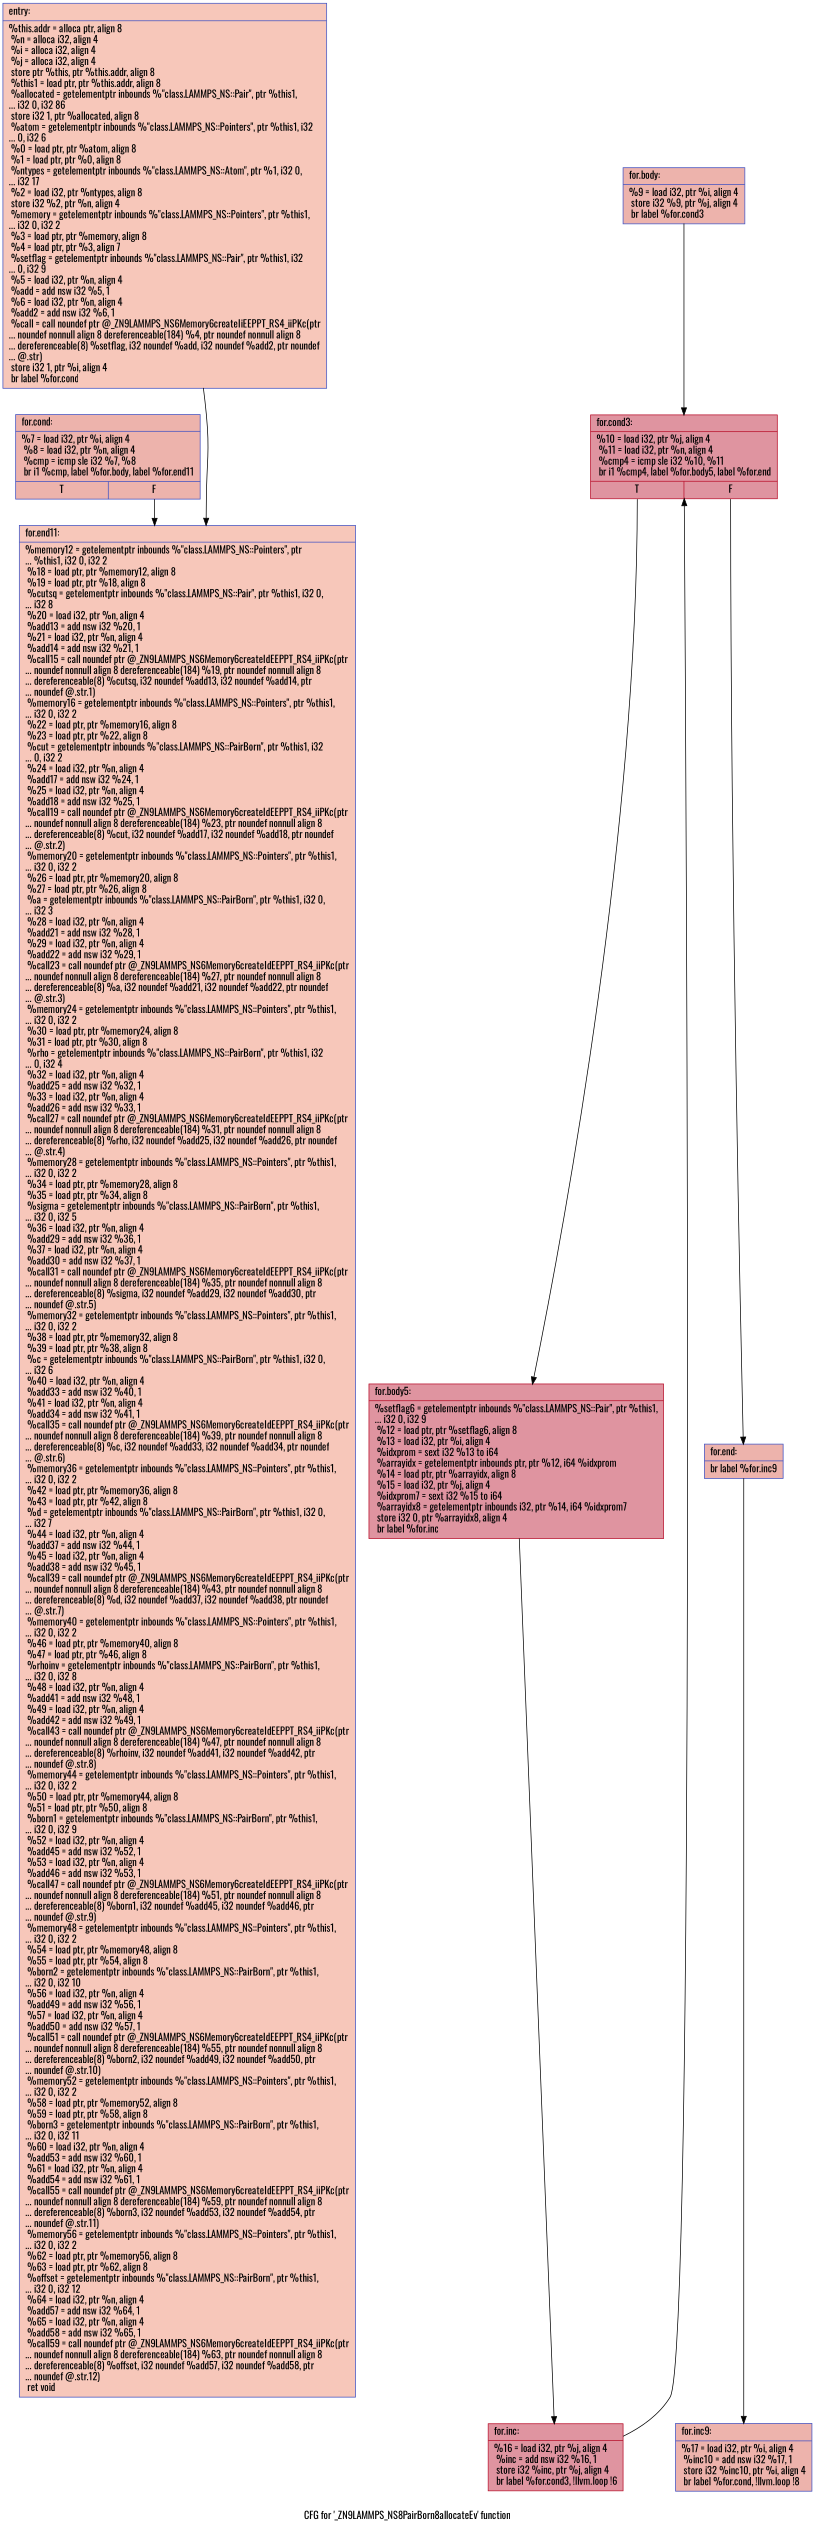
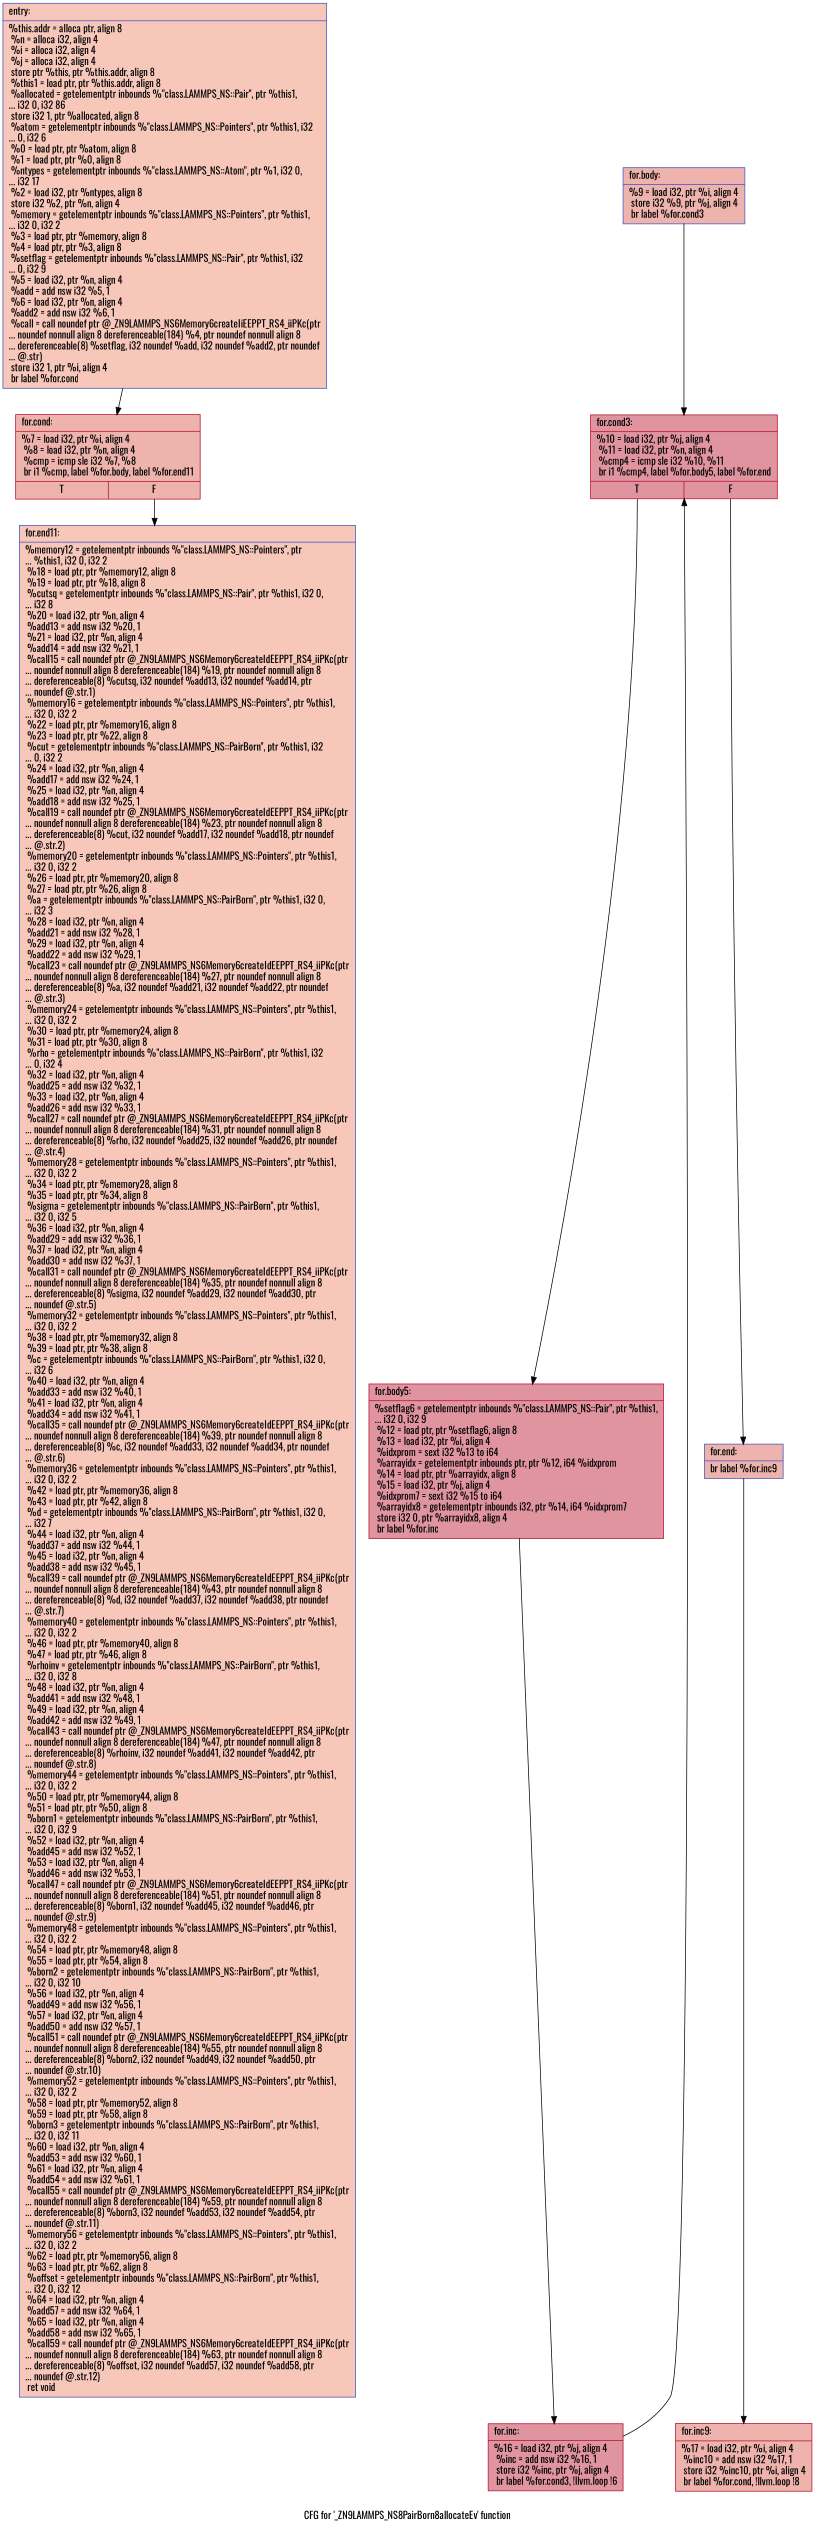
(65, 248) -> (65, 248)
(208, 453) -> (121, 398)
(108, 457) -> (108, 457)
(744, 2457) -> (744, 2457)
